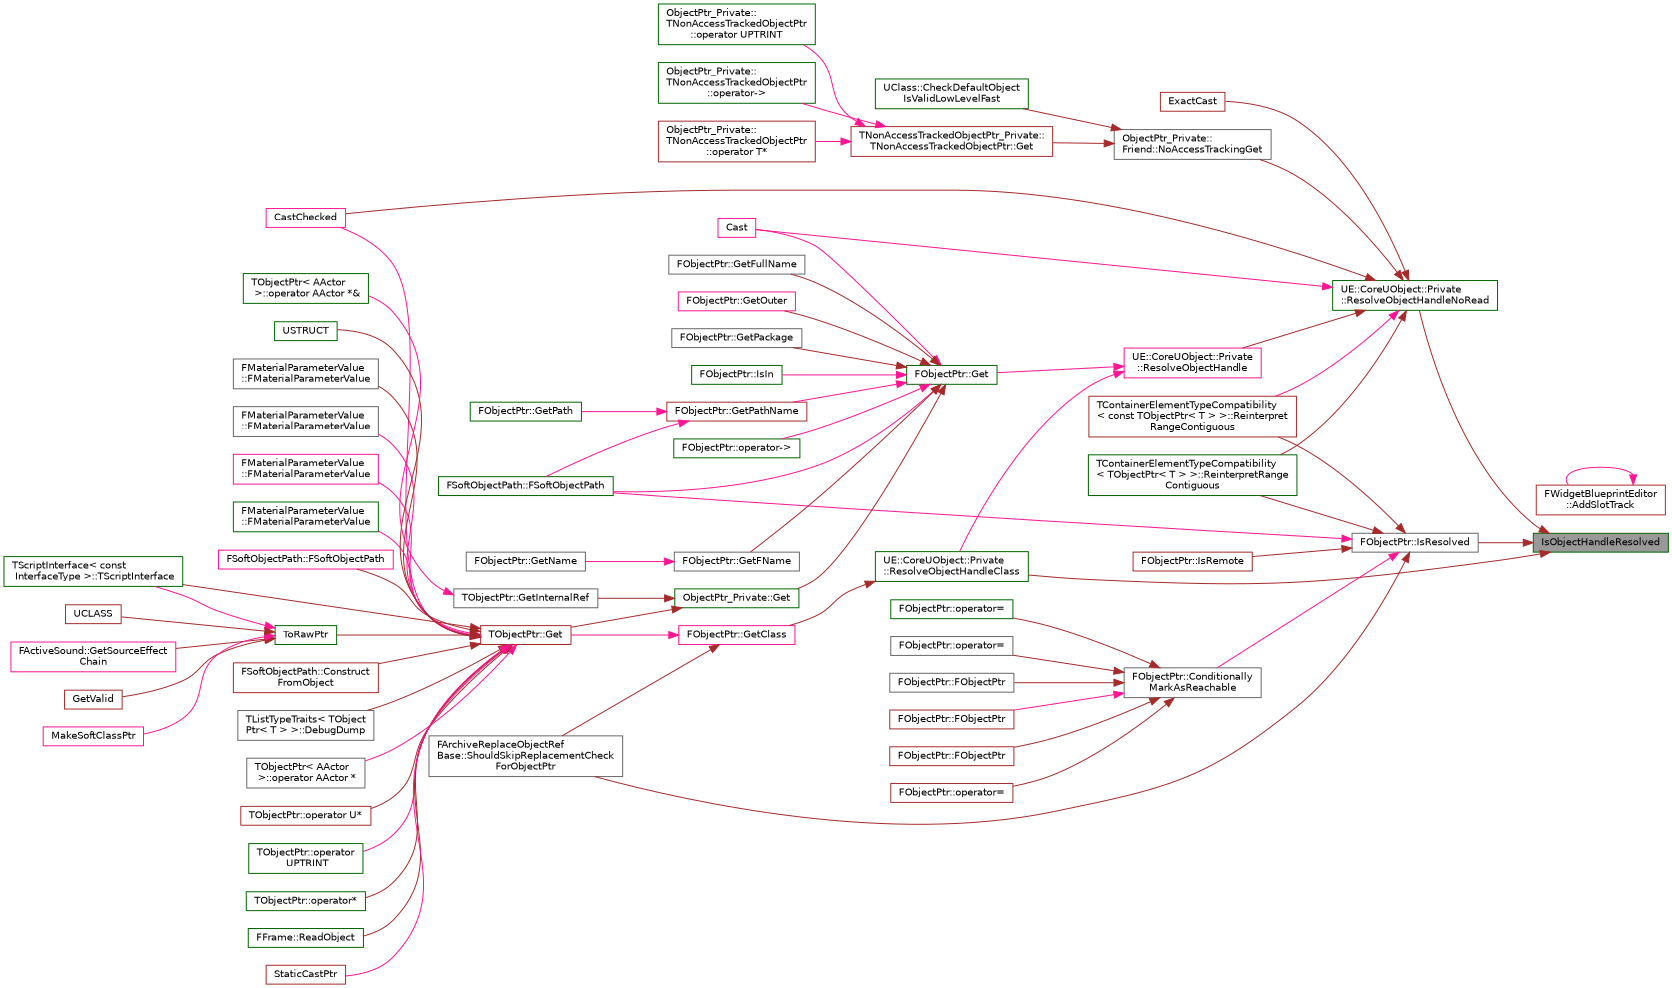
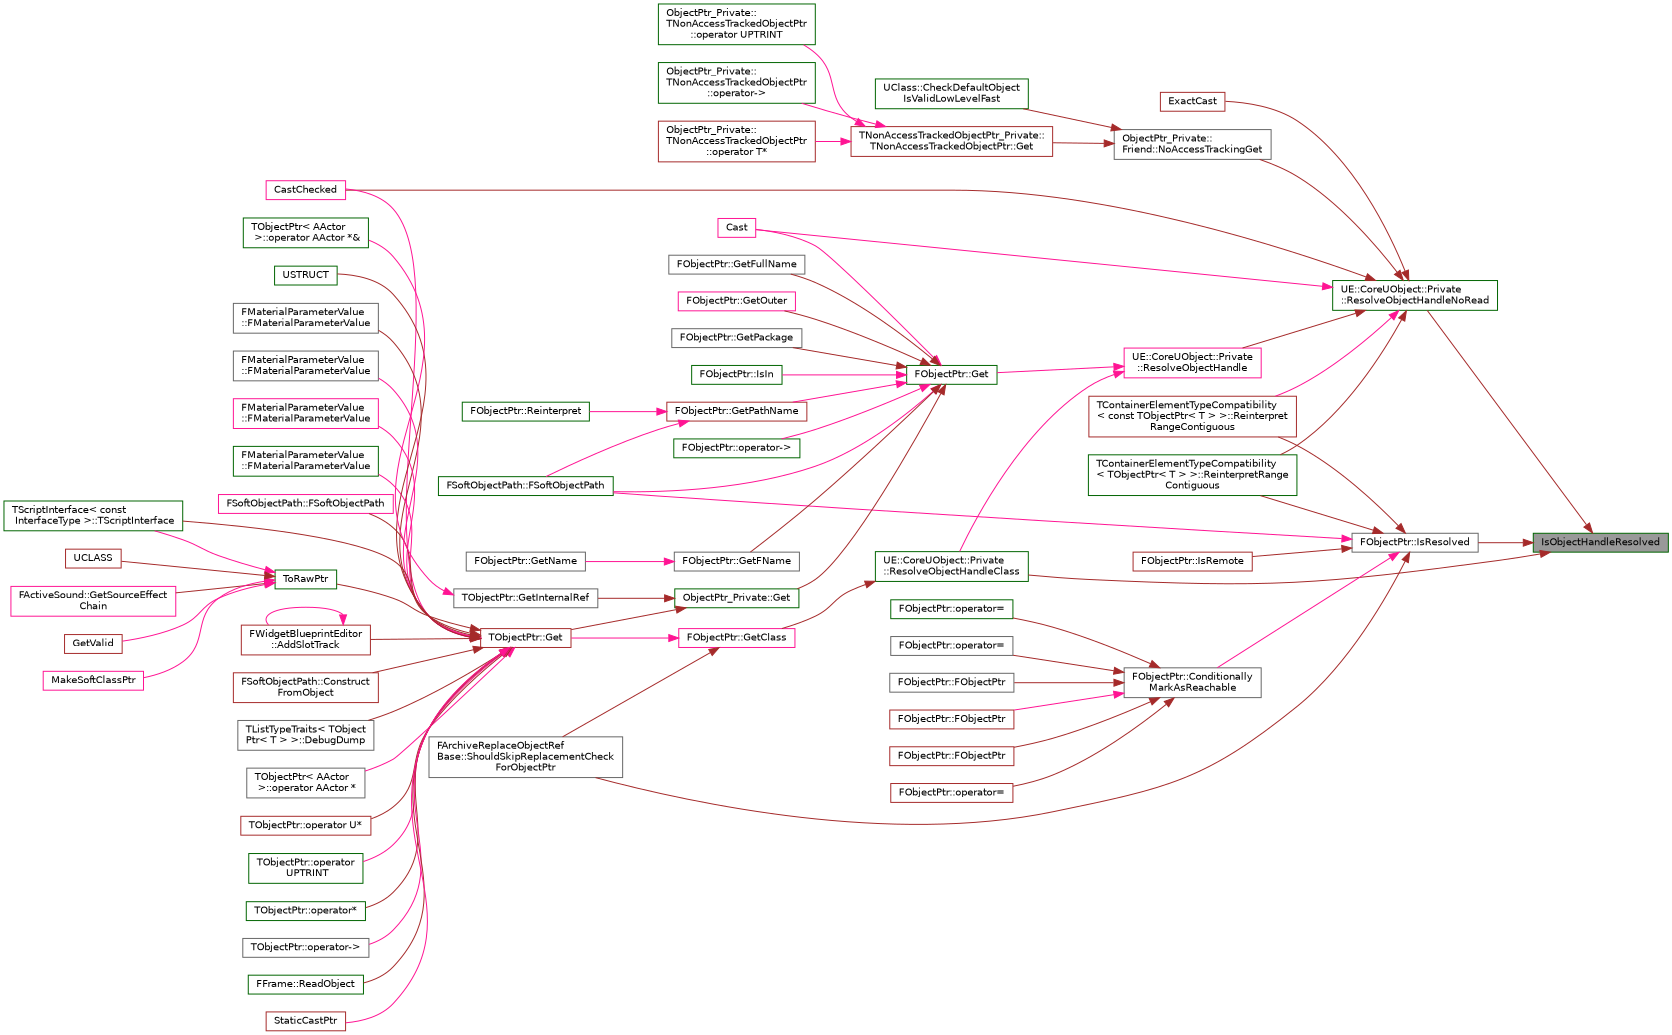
(526, 412) -> (526, 412)
none -> (421, 639)
(196, 672) -> (196, 617)
none -> (306, 948)
